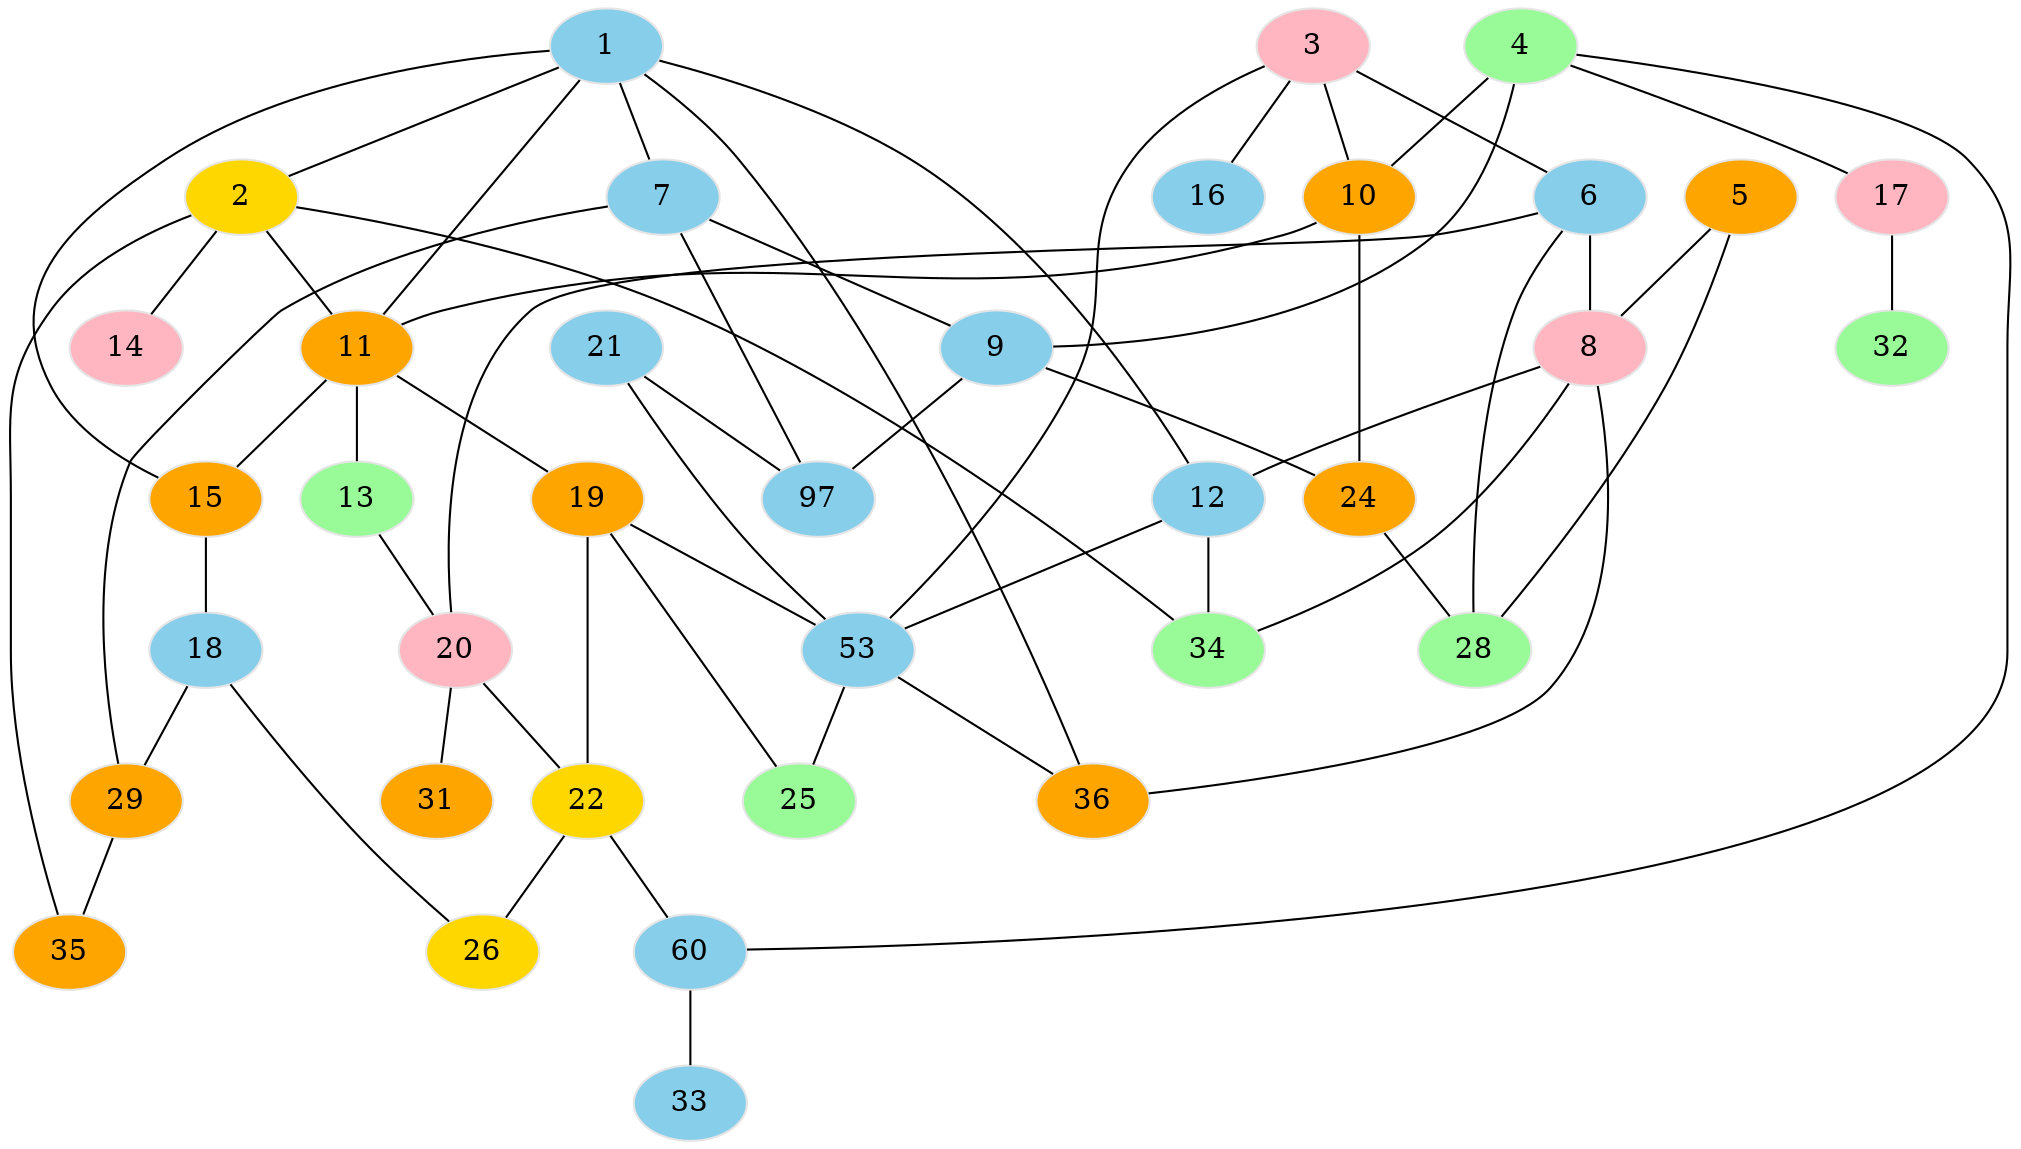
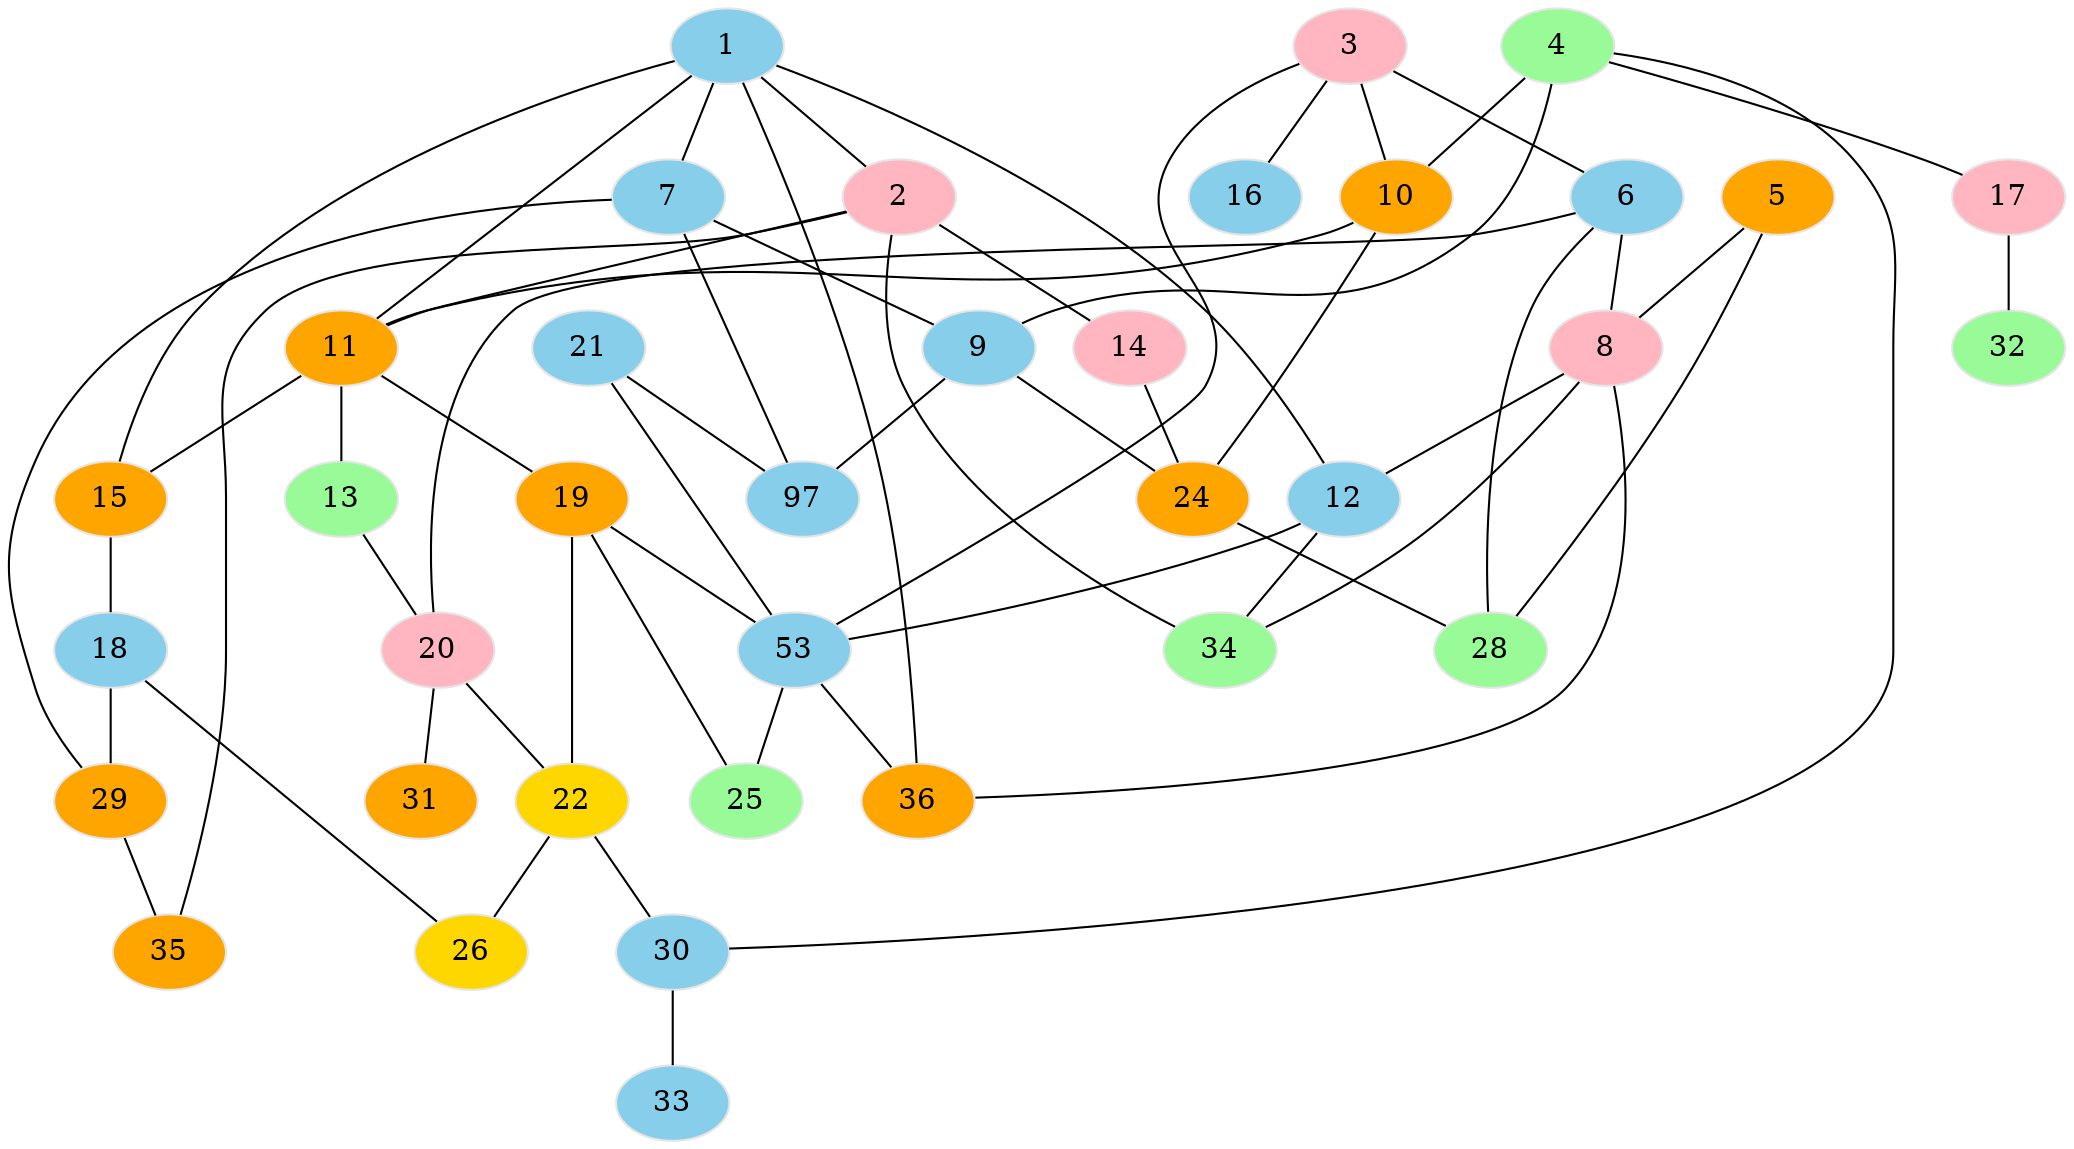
(242, 197) -> (899, 197)
none -> (1156, 412)
(690, 952) -> (673, 952)
